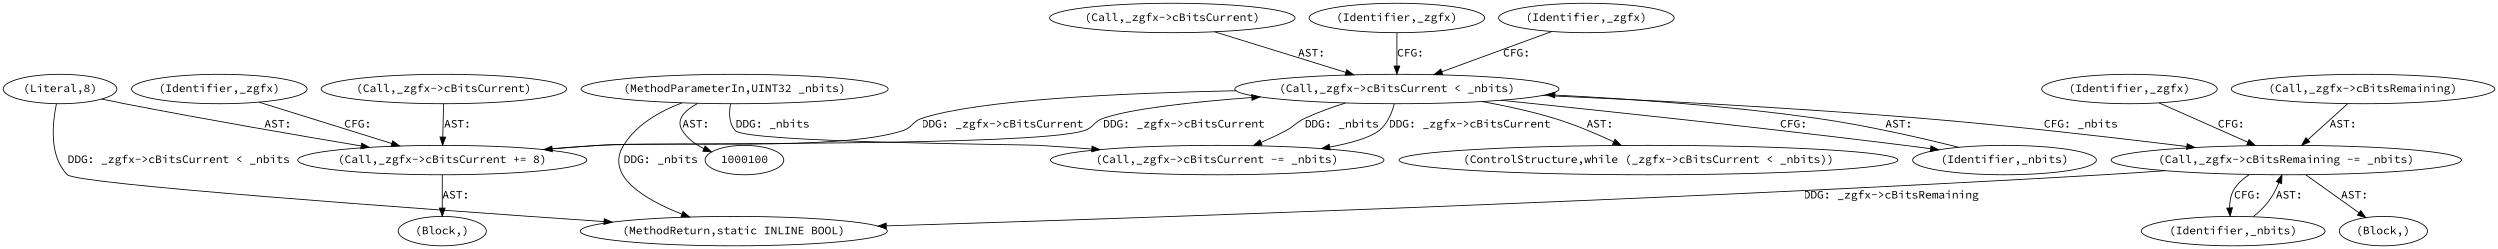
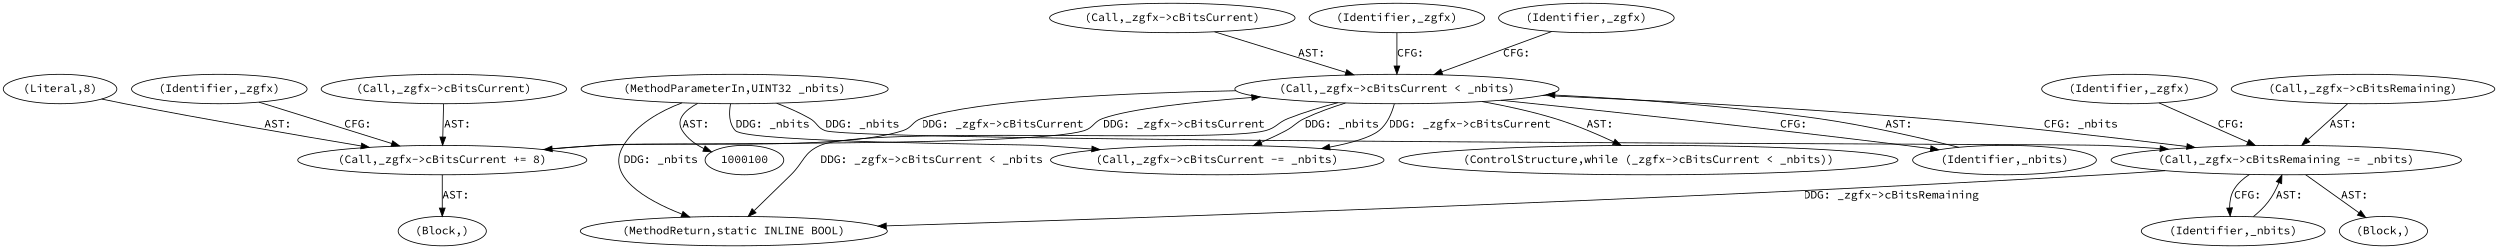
none -> (1464, 142)
(298, 199) -> (1035, 135)
